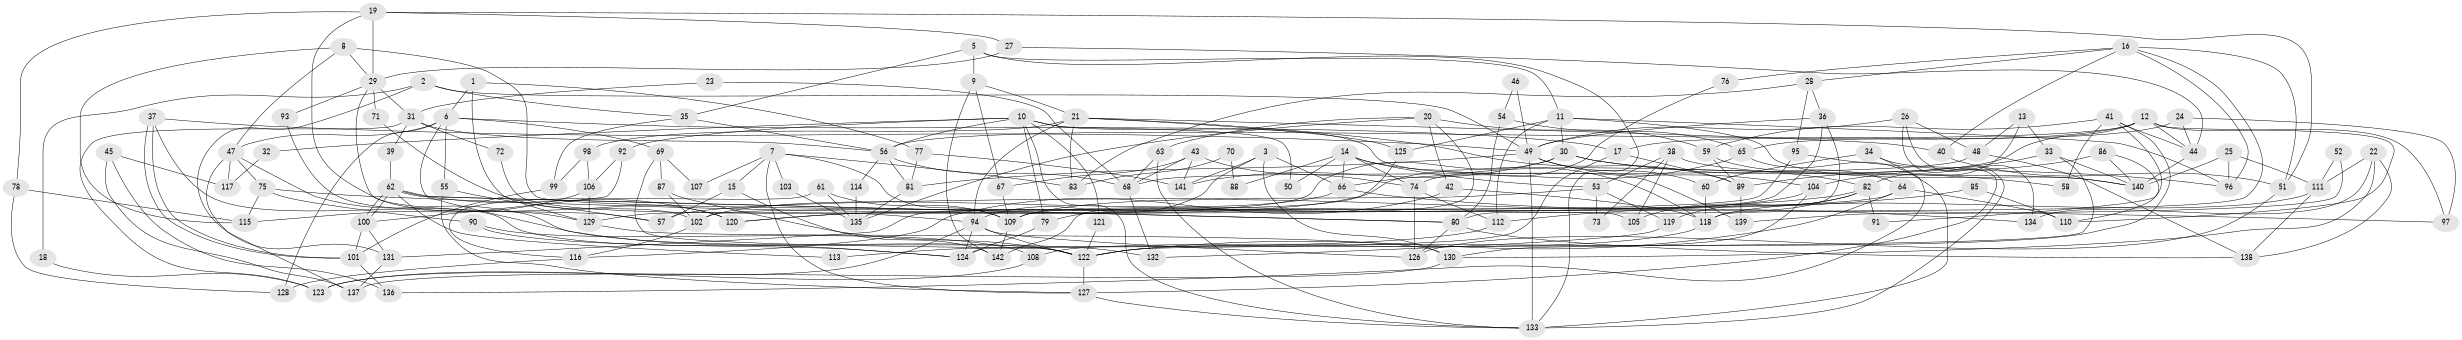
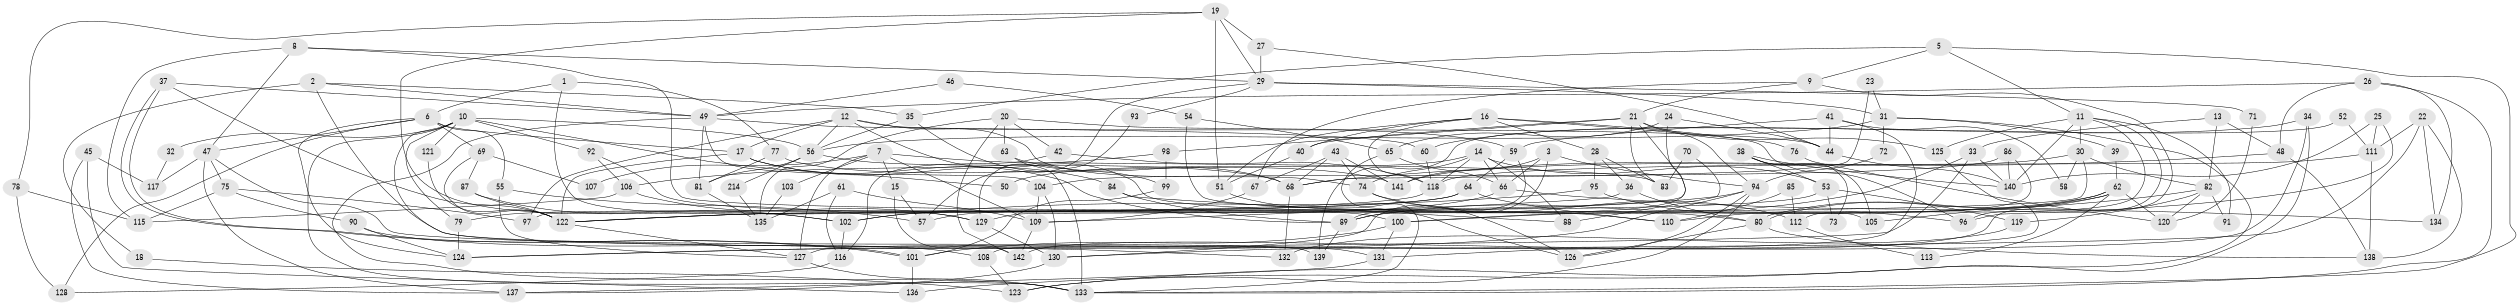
(1673, 127) -> none
(856, 188) -> (734, 188)
none -> (1112, 188)
(2121, 204) -> (2183, 142)
